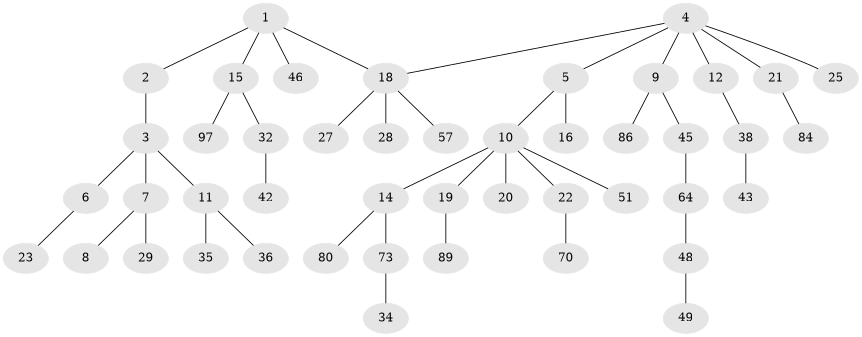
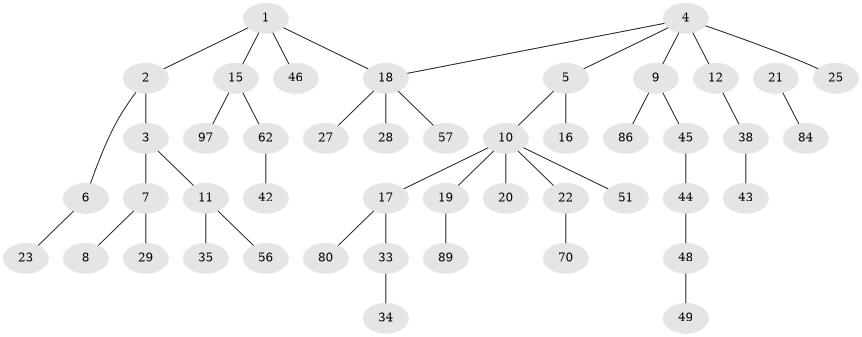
(731, 48) -> none
(266, 138) -> (266, 138)
(116, 168) -> (110, 136)
(386, 198) -> (386, 198)
(686, 198) -> (686, 198)
(266, 258) -> (266, 258)
(386, 258) -> (386, 258)
